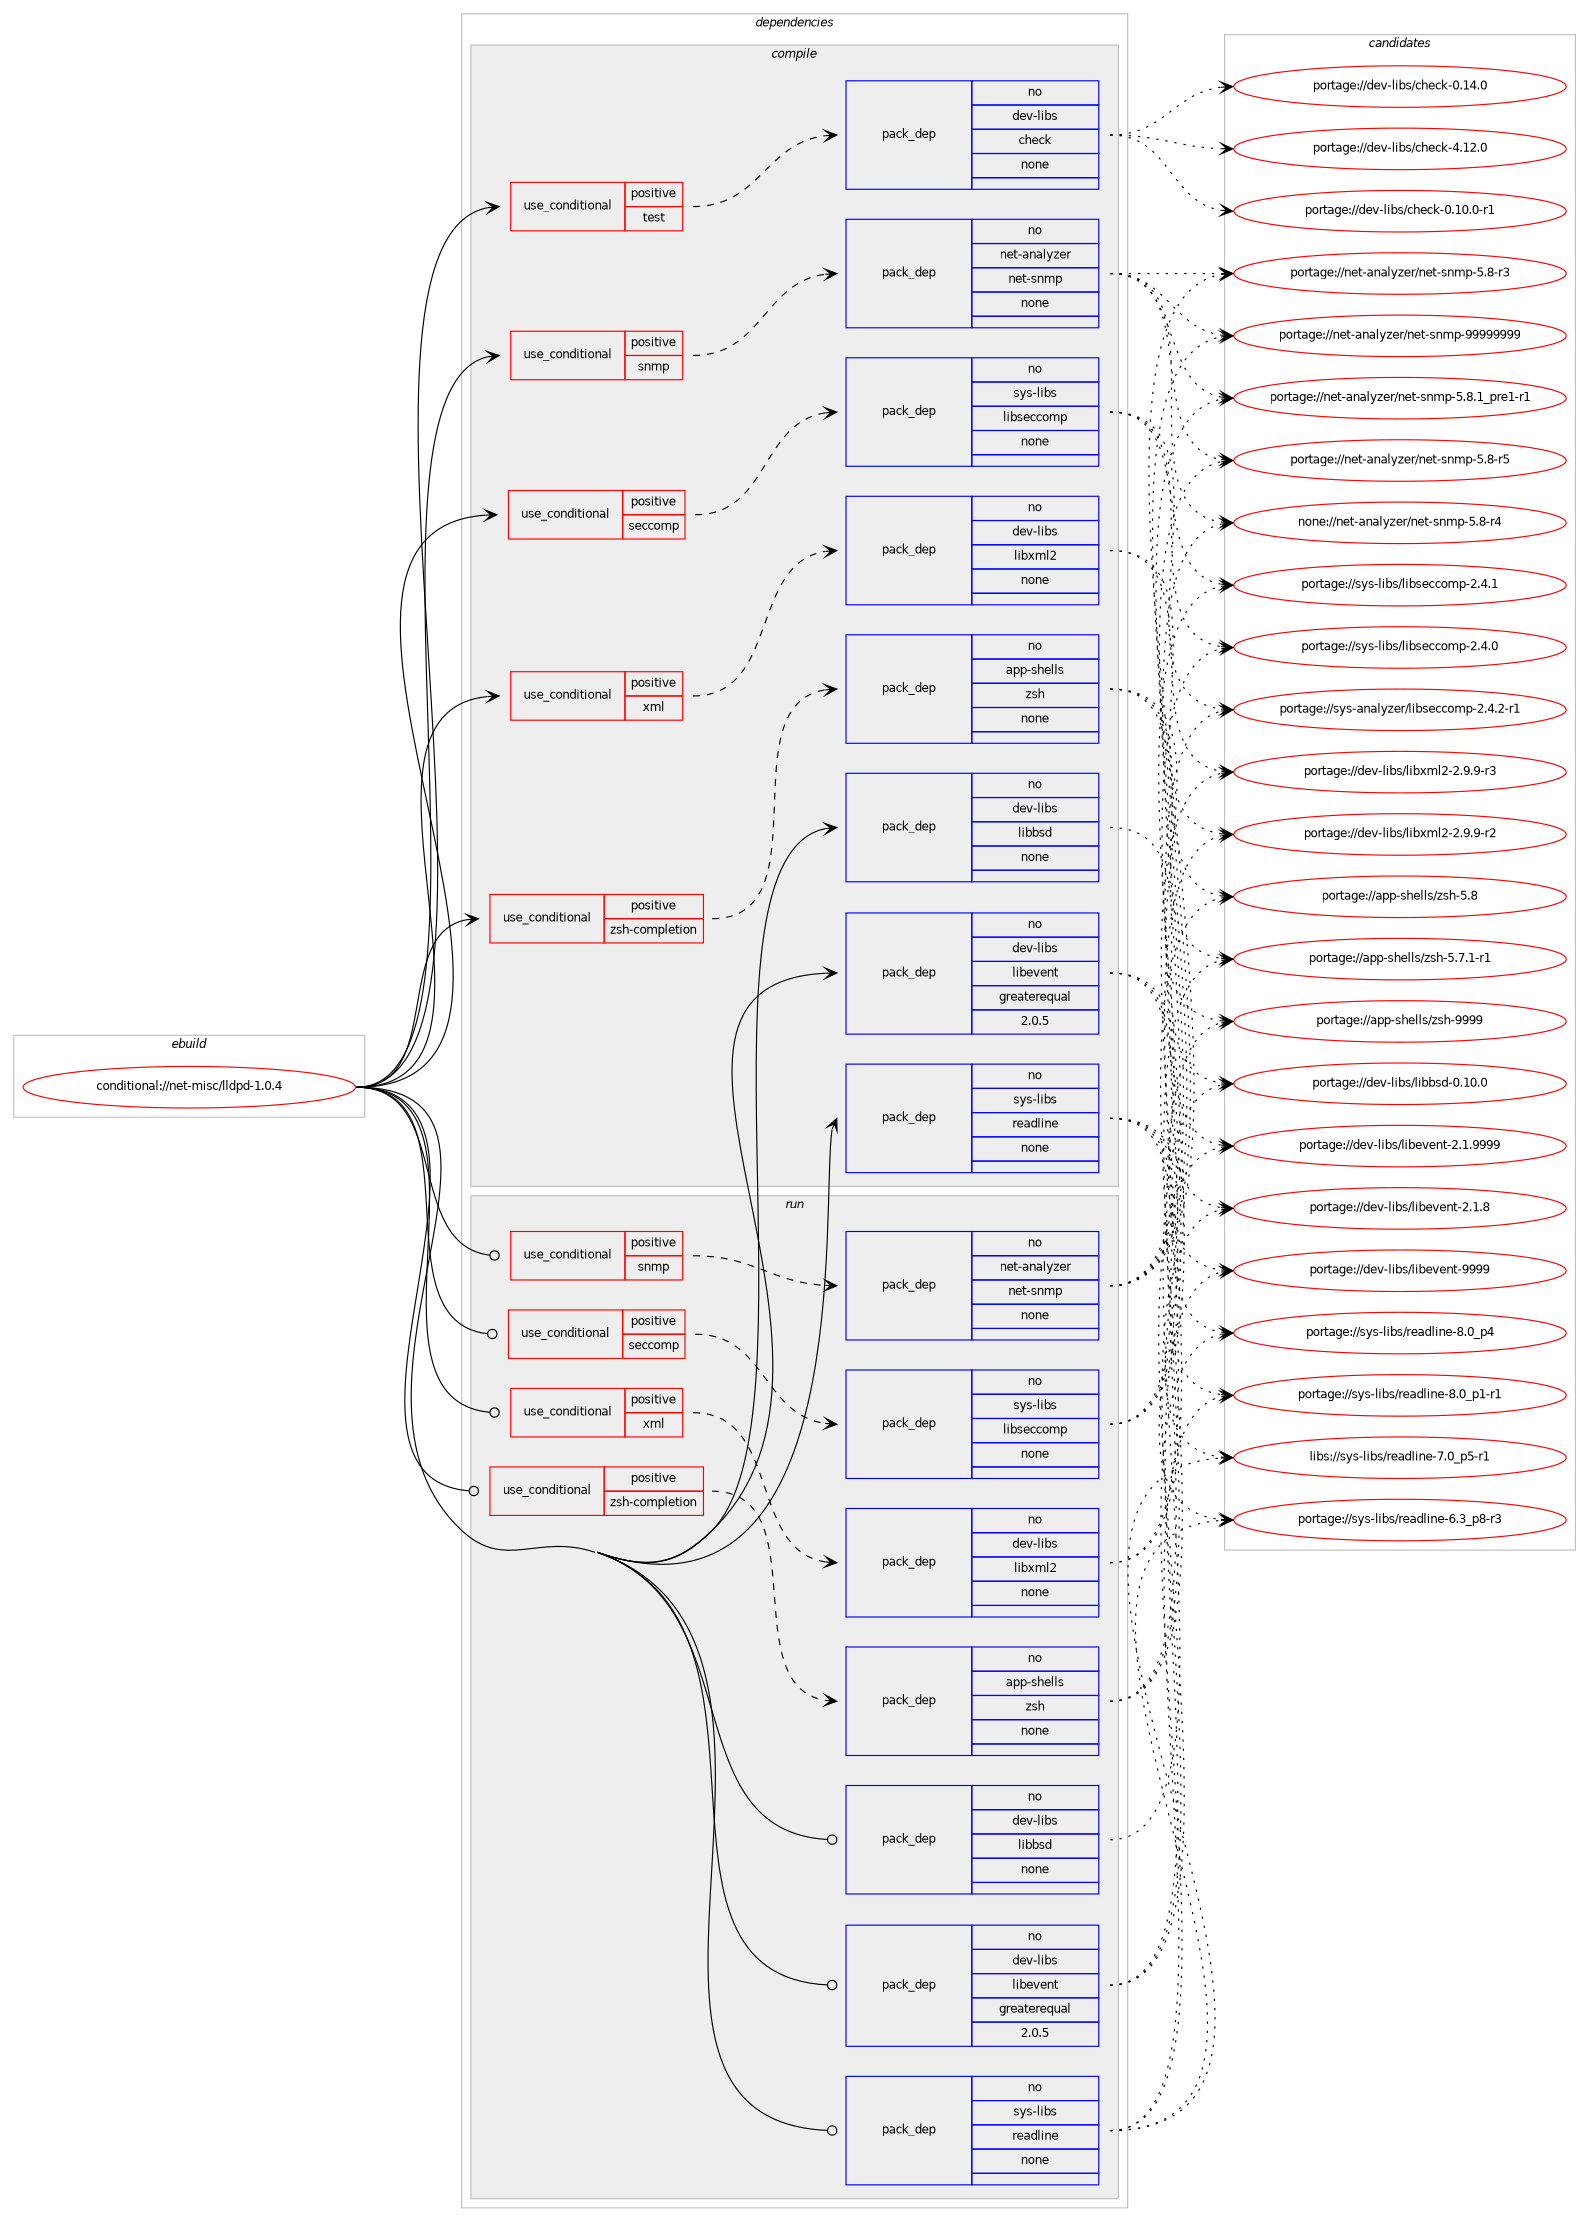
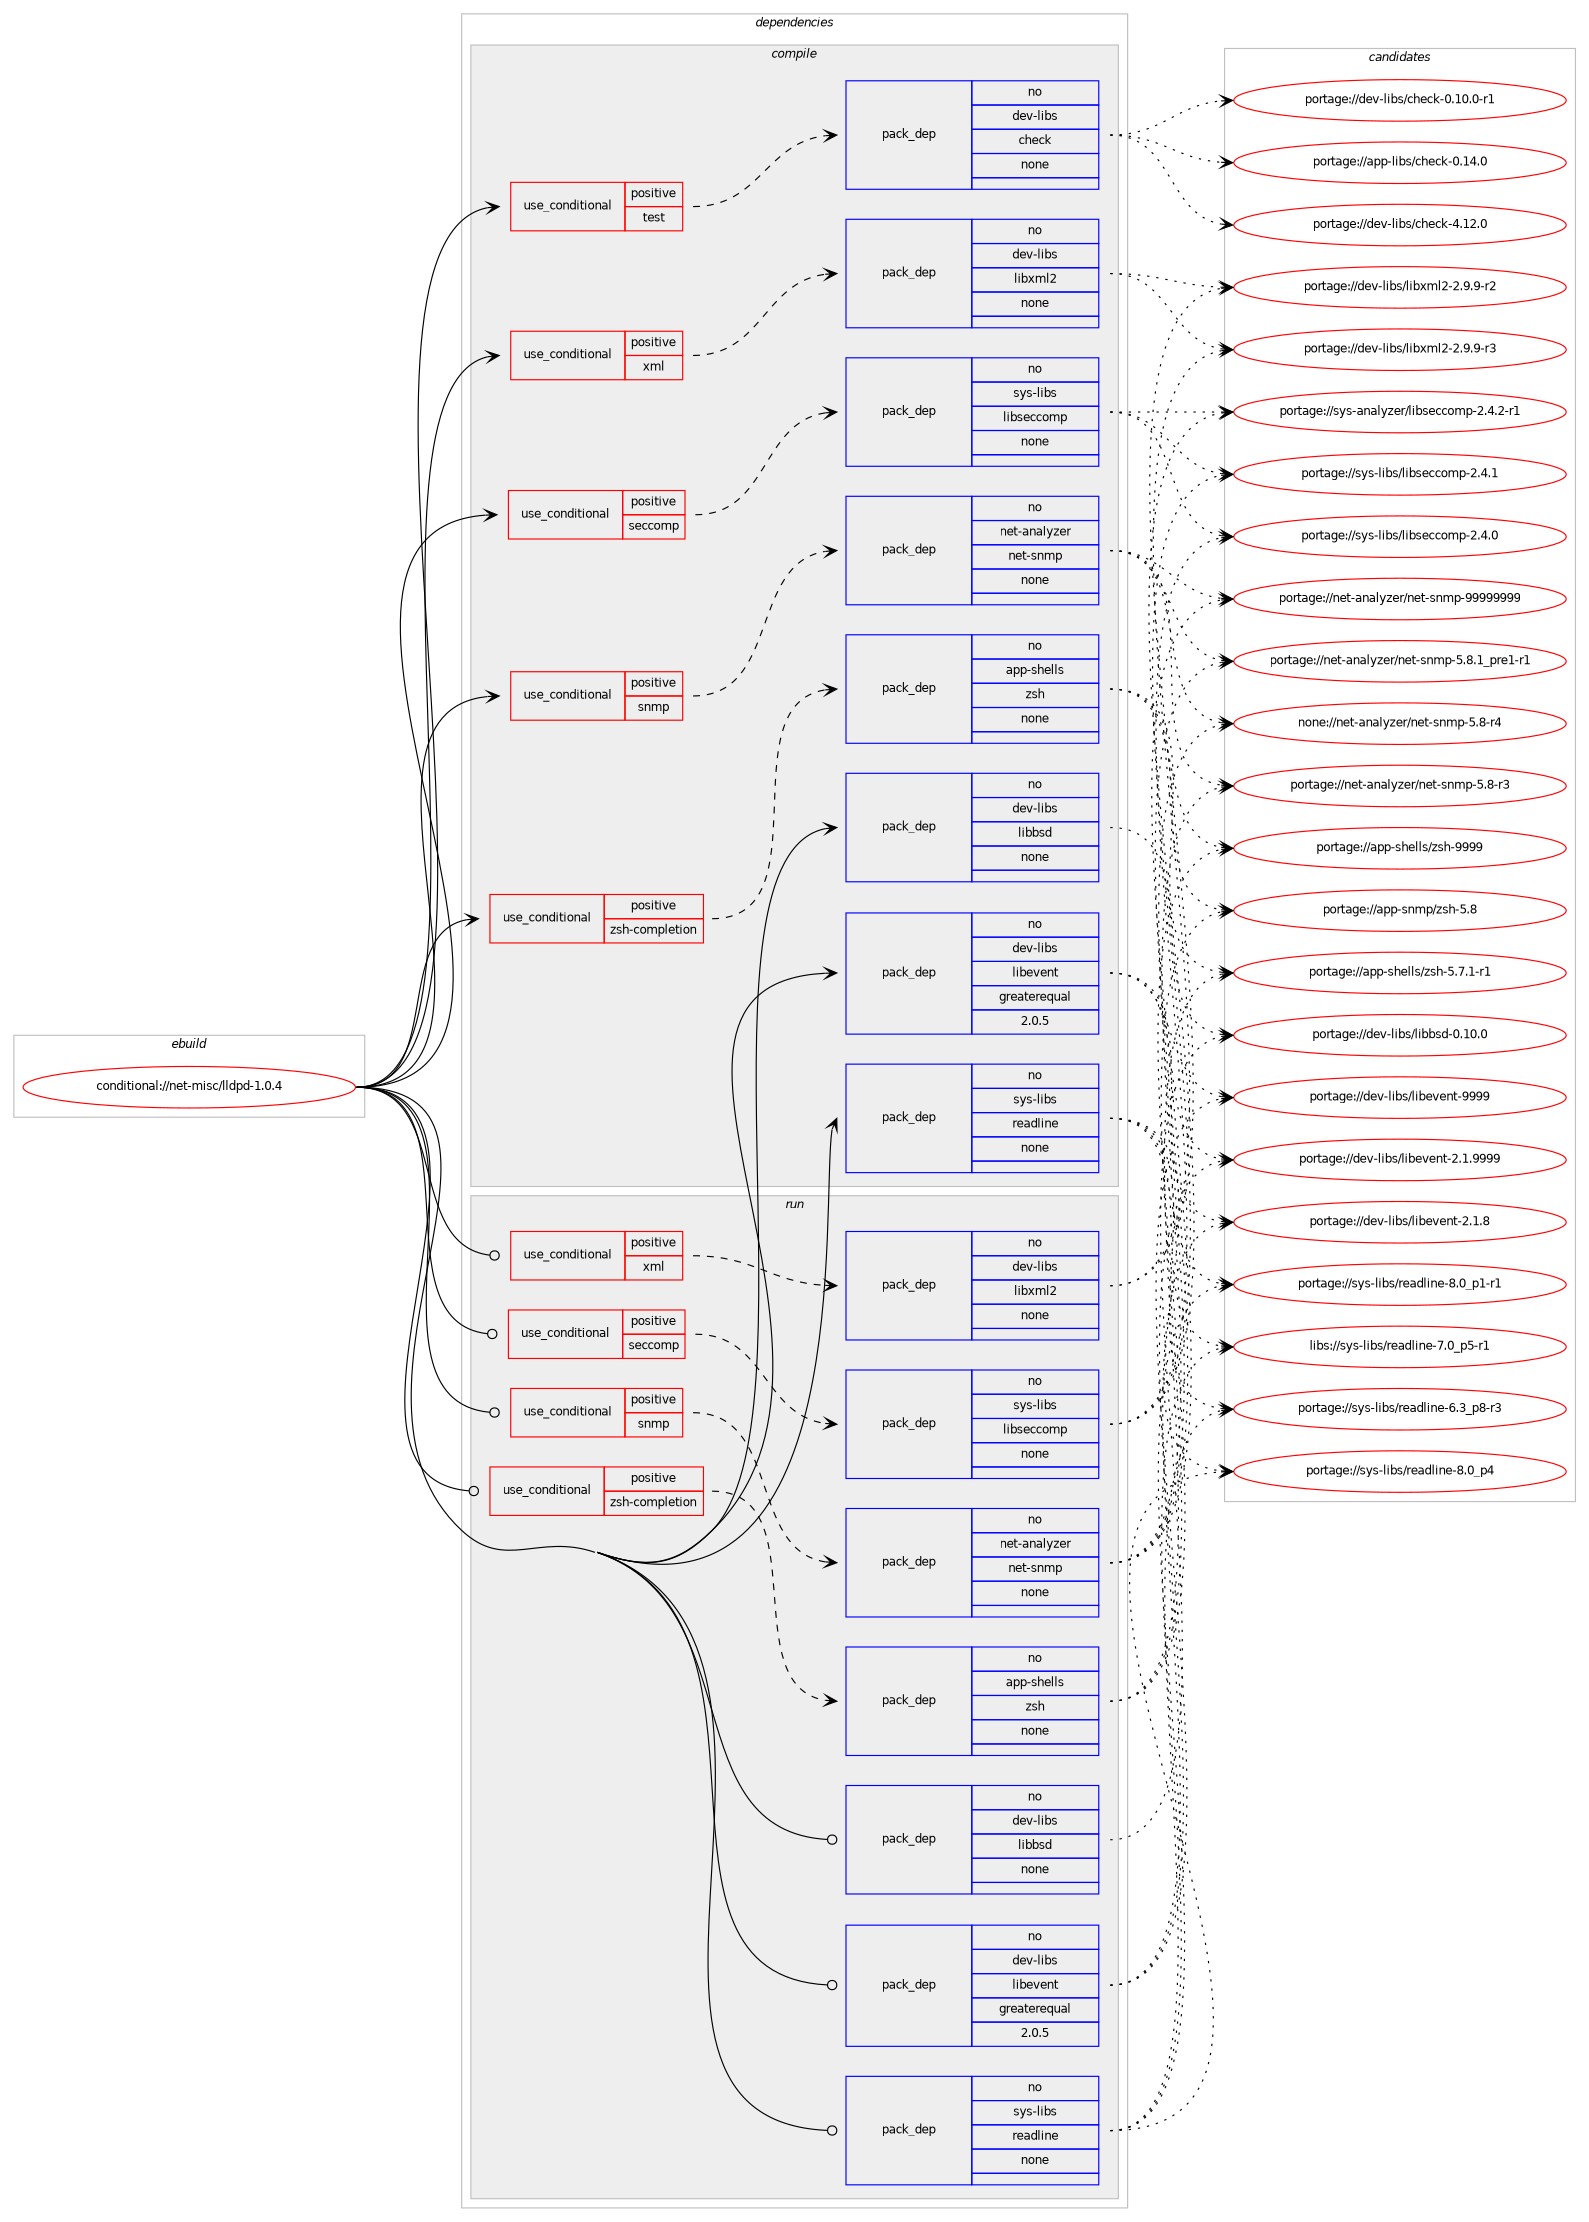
(1400, 87) -> (1400, 163)
(1400, 461) -> none
(1400, 897) -> (1400, 911)
